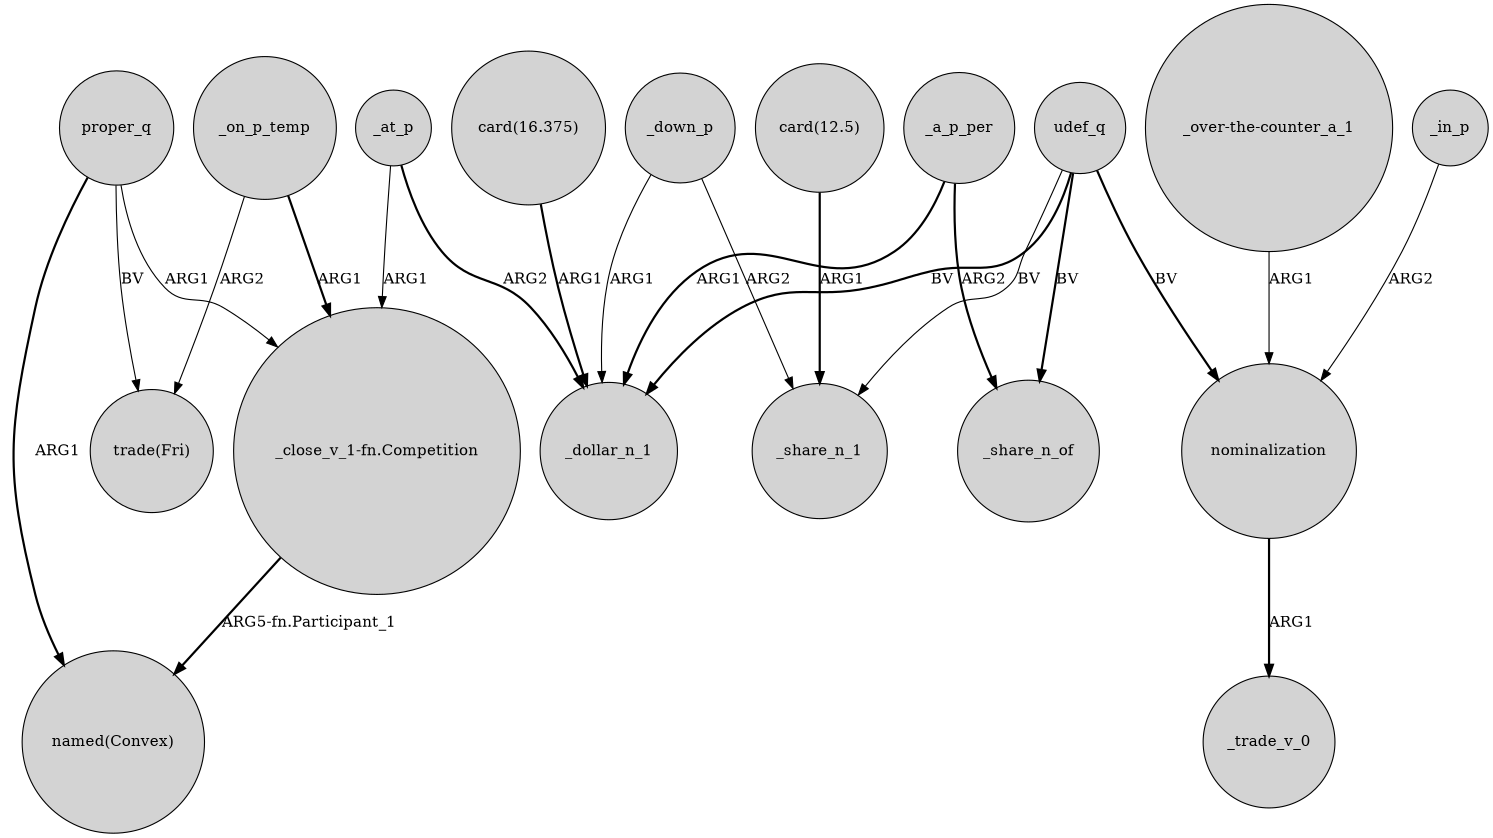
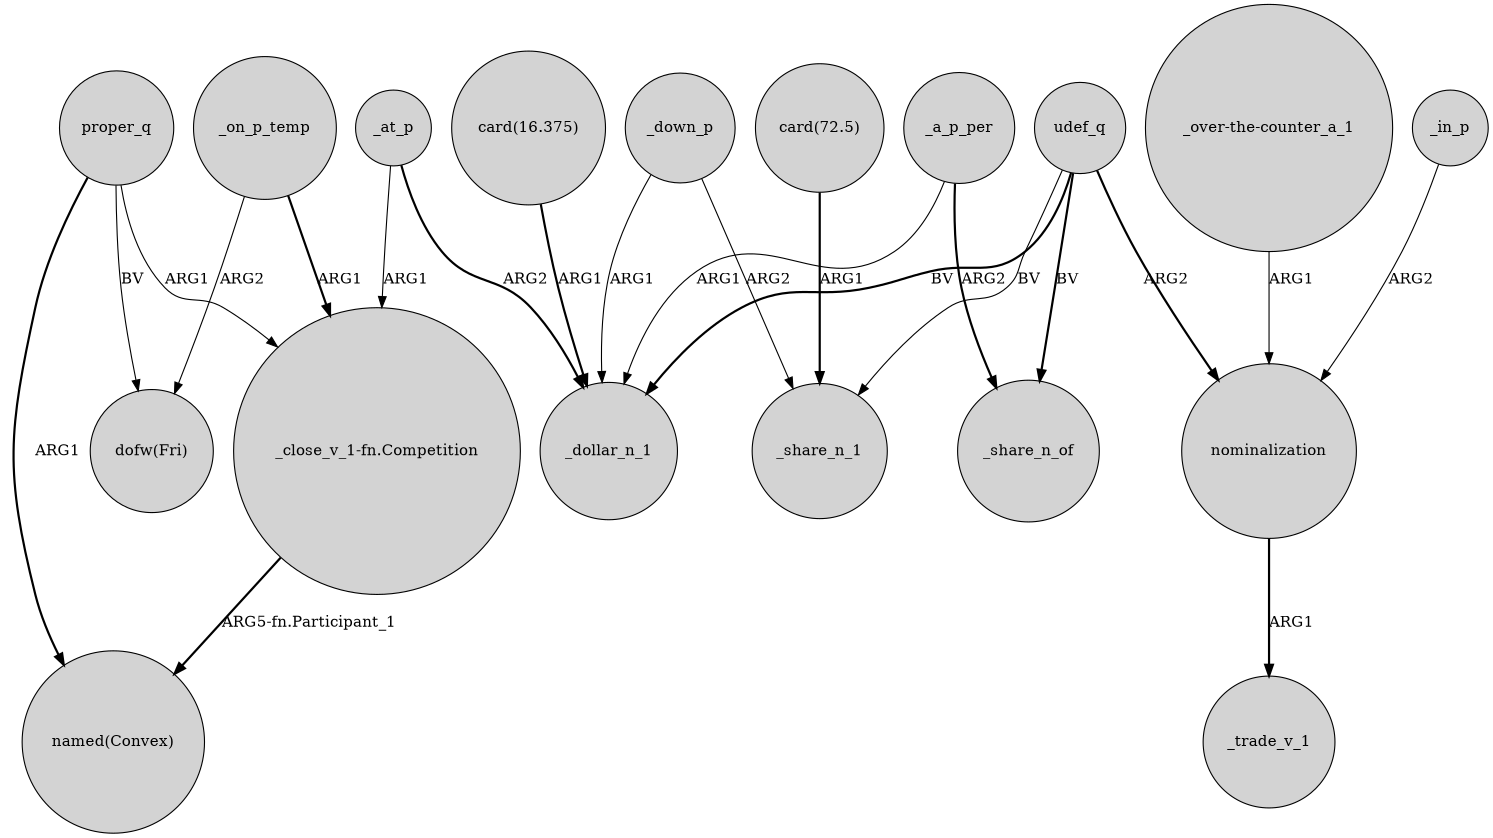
(820, 128) -> (820, 128)
(777, 257) -> (777, 257)
(1166, 280) -> (1166, 280)
(152, 451) -> (152, 451)
(1269, 742) -> (1269, 742)
